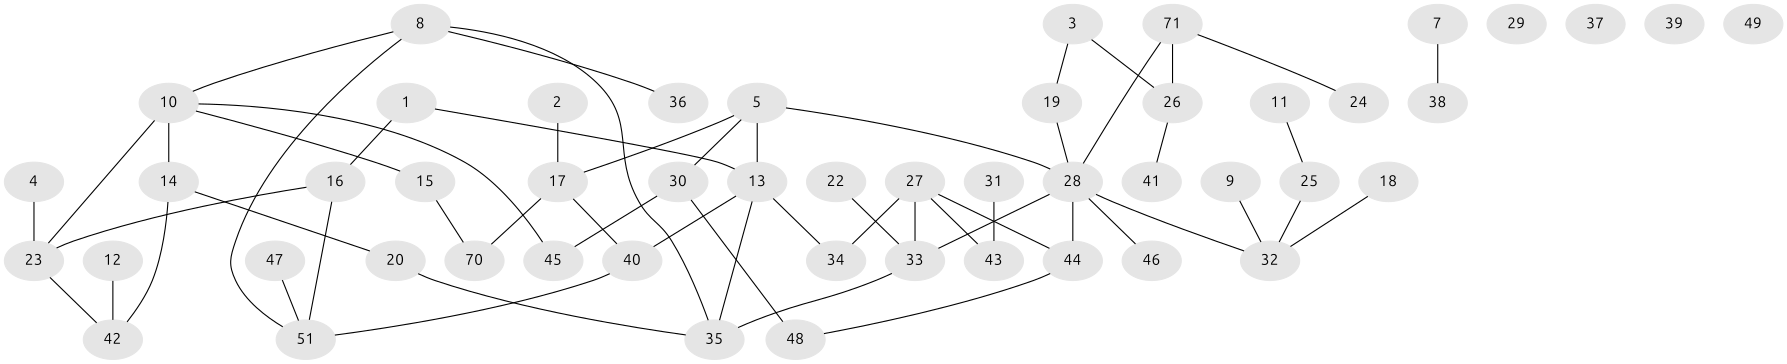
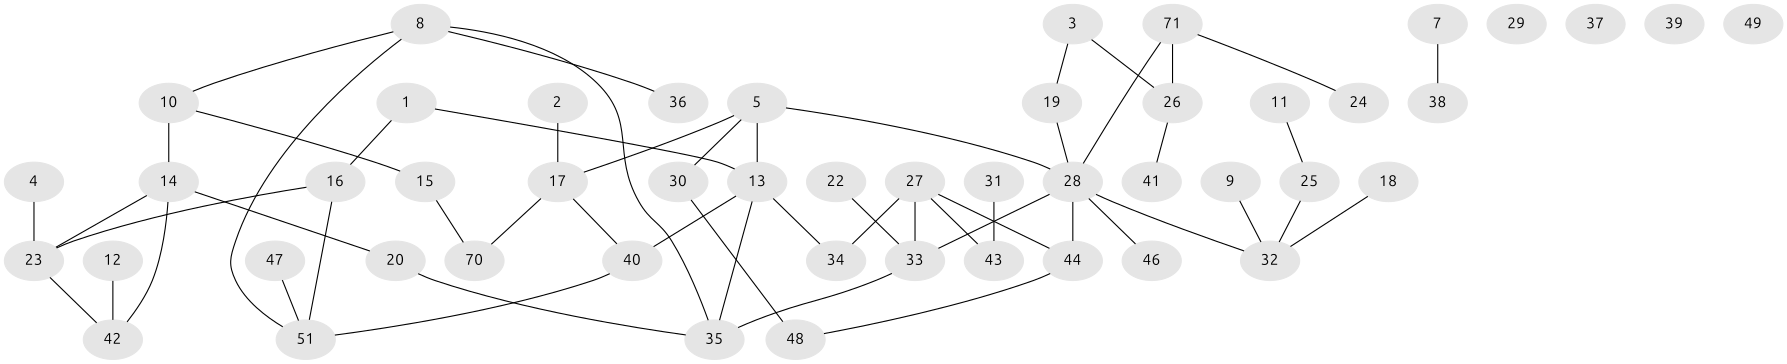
(101, 182) -> (101, 221)
(553, 261) -> none
